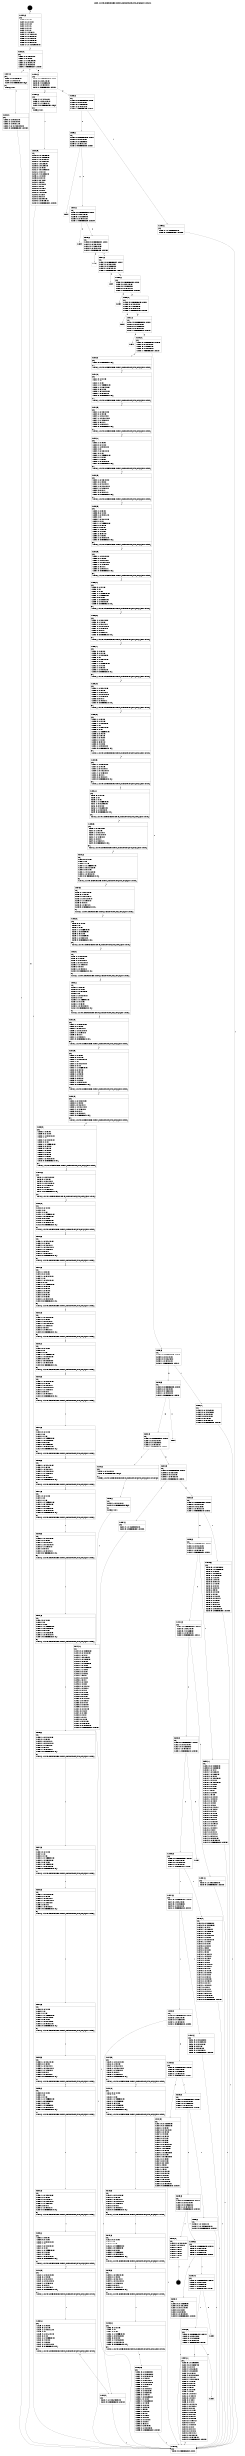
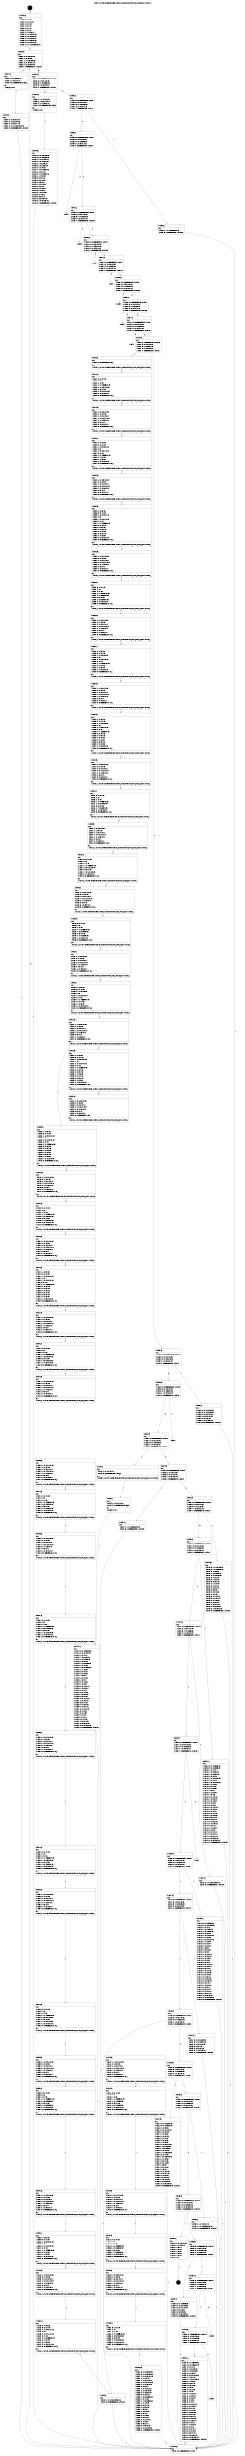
(86, 1124) -> (58, 1084)
(65, 1441) -> none
